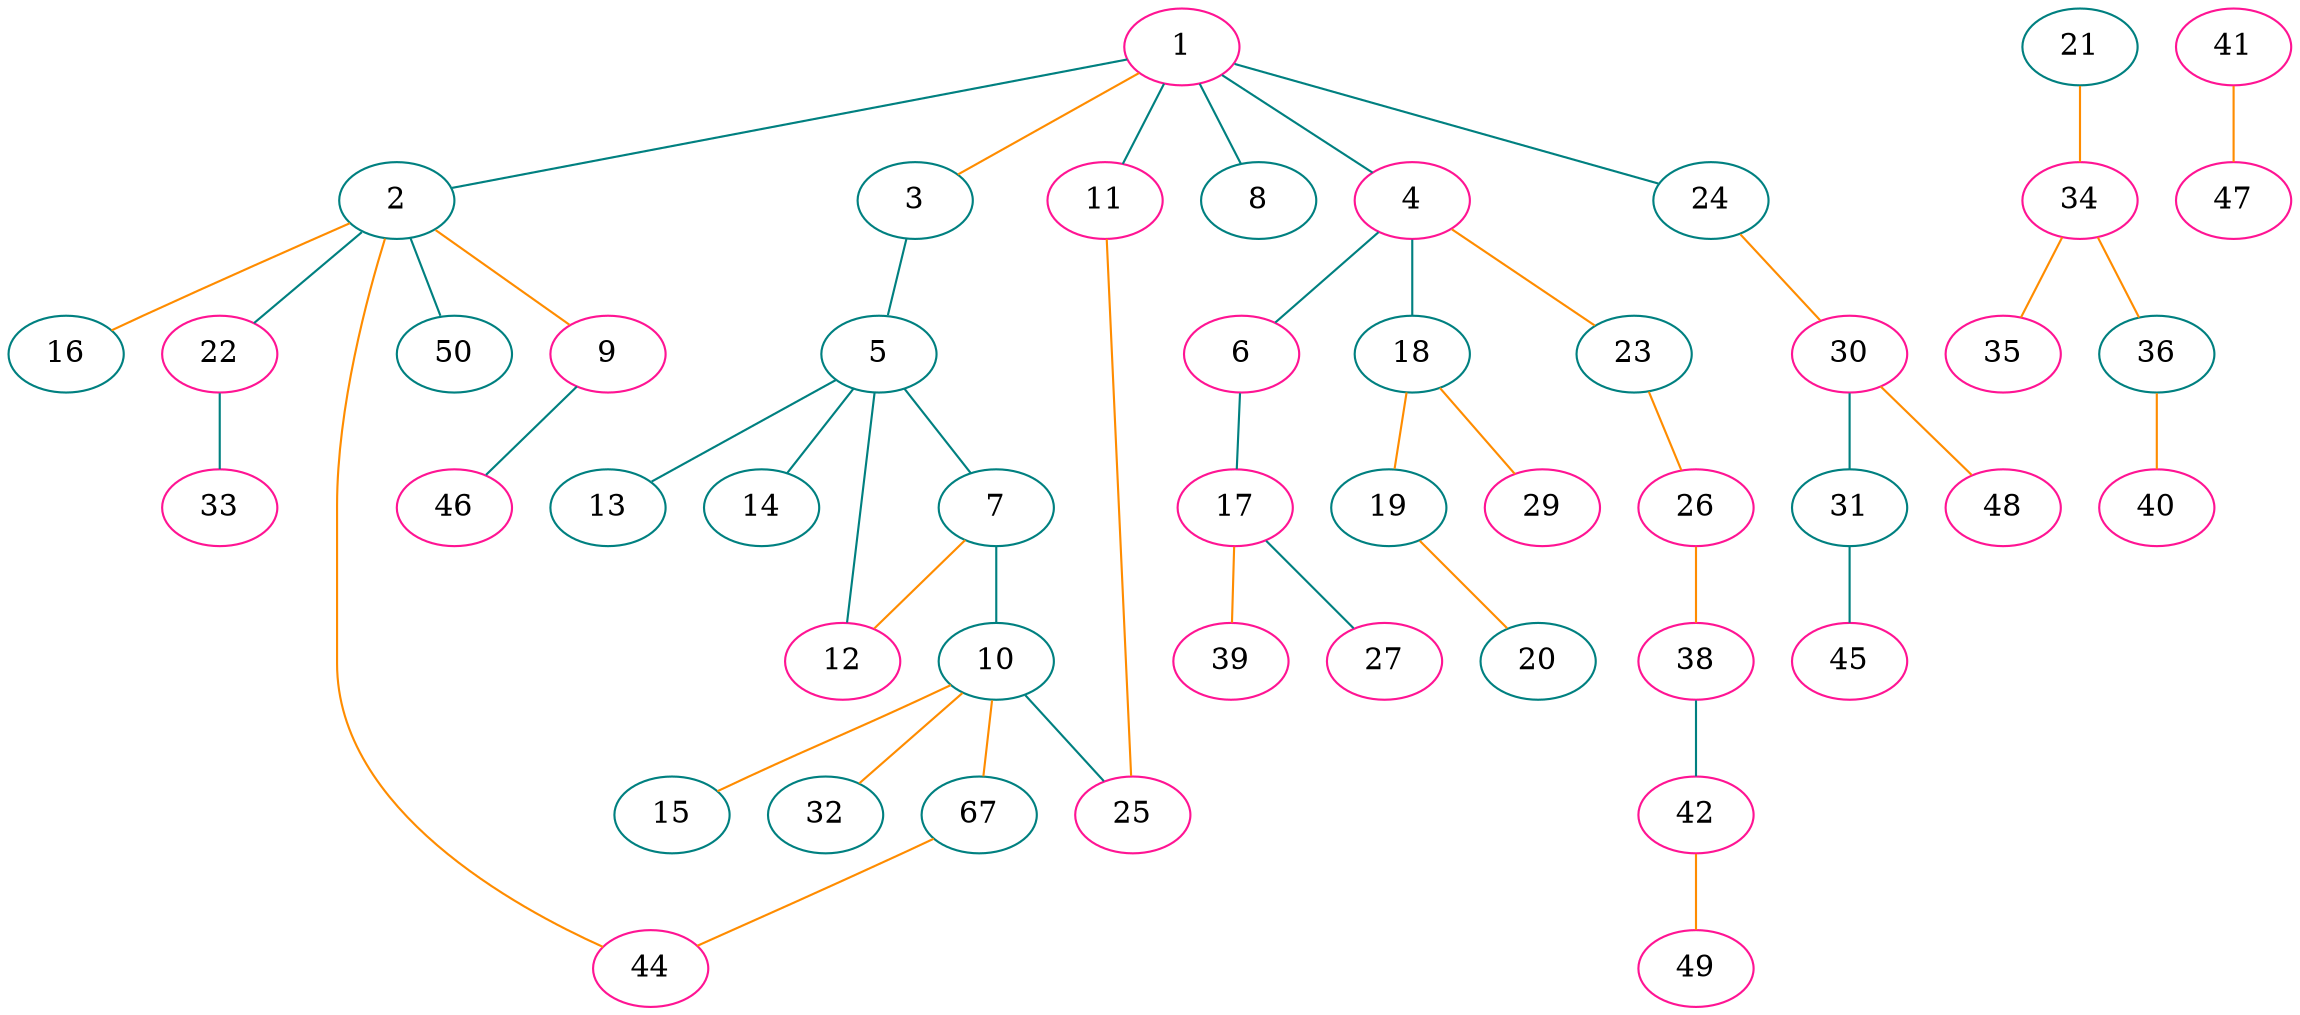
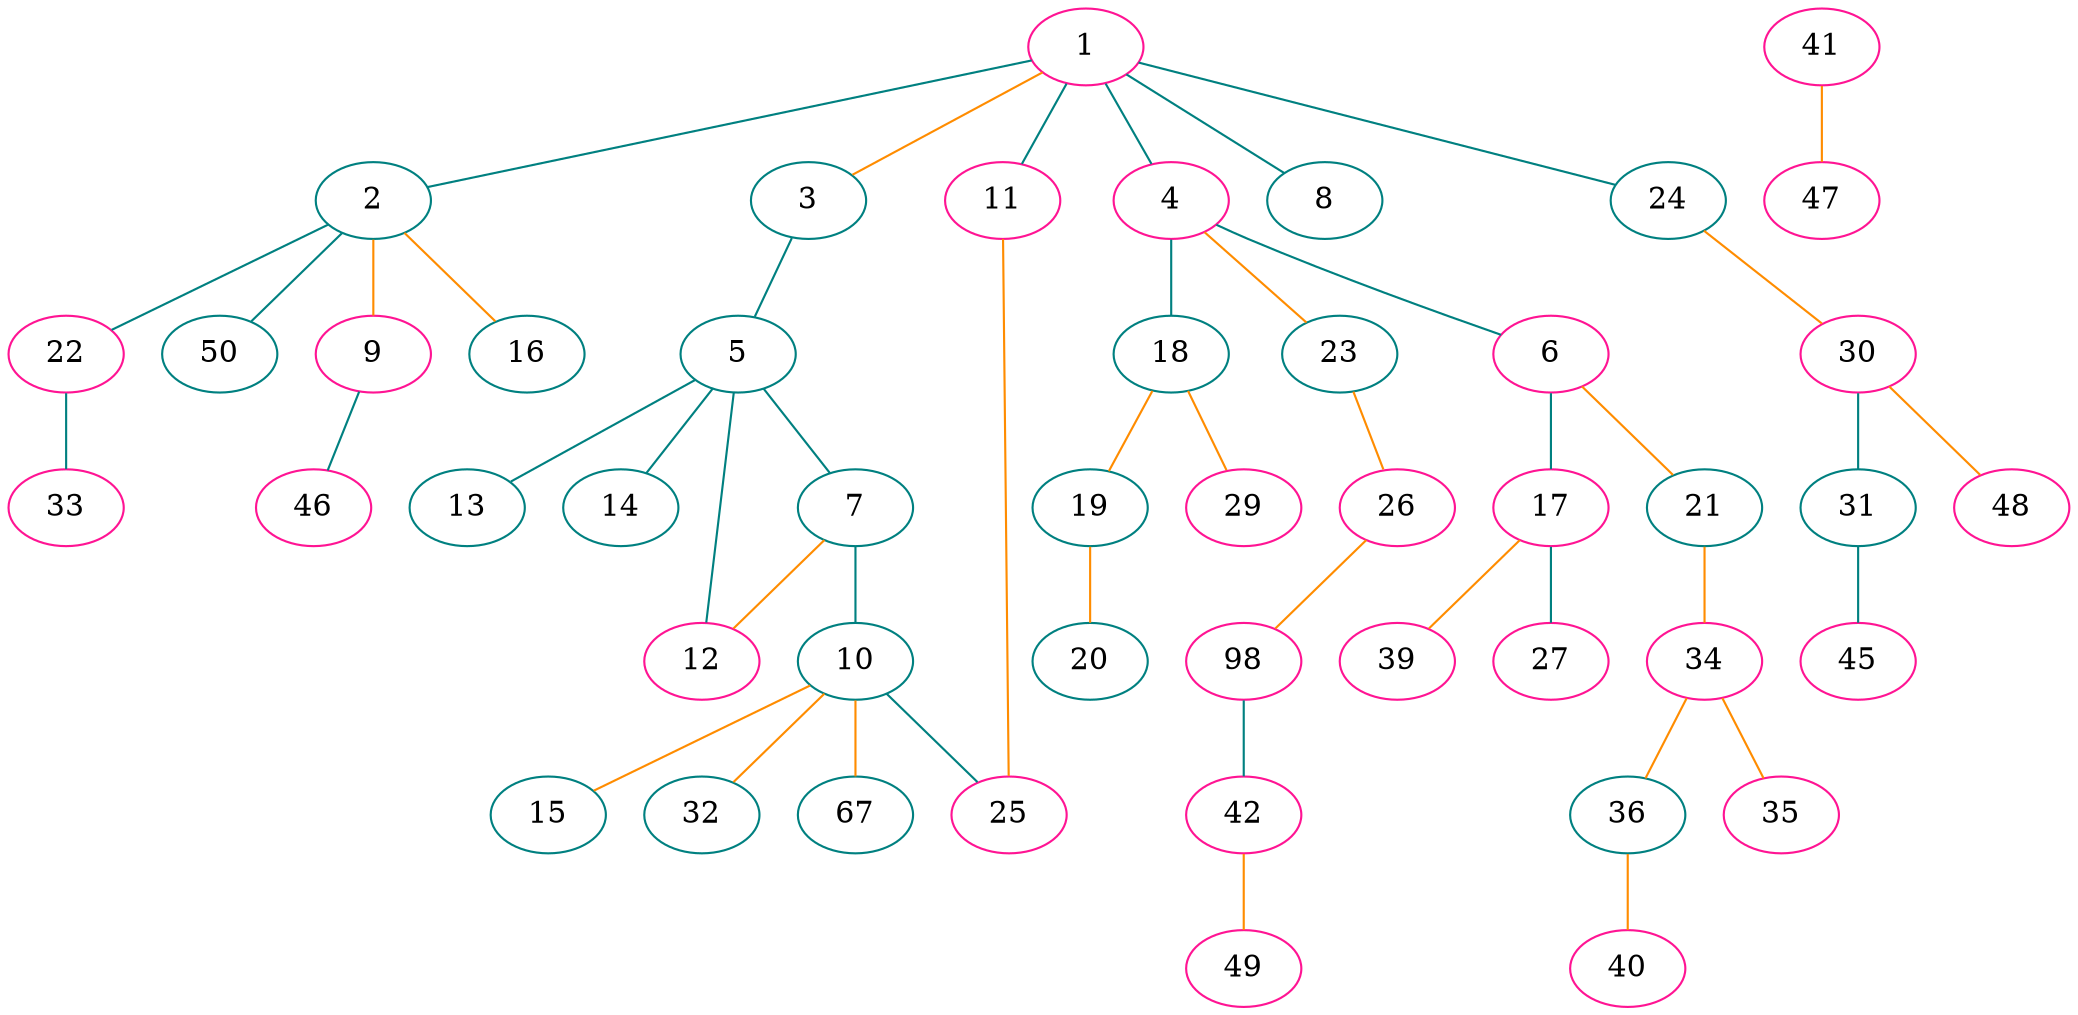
none -> (1627, 431)
(1696, 661) -> (1244, 661)
(651, 969) -> none
